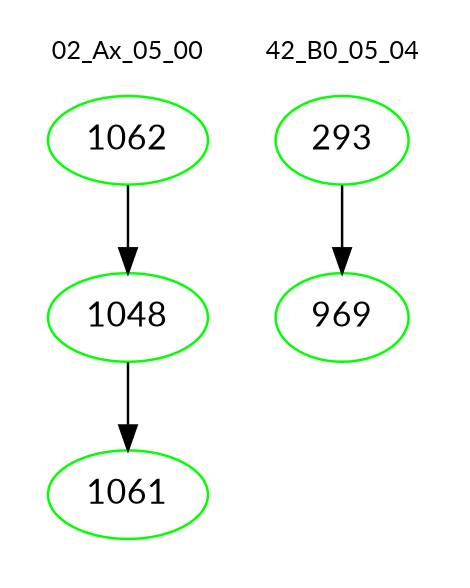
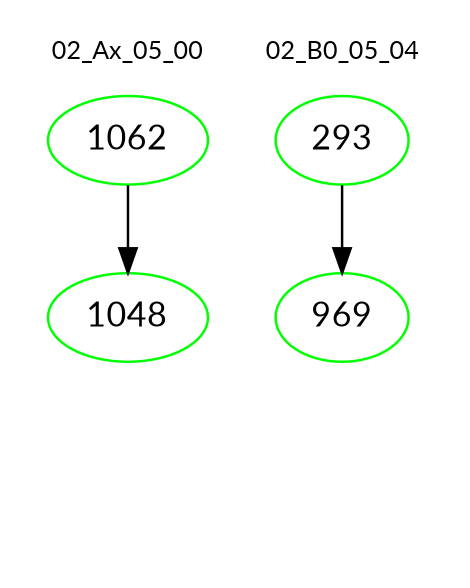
(343, 53) -> (343, 53)
(128, 495) -> none
